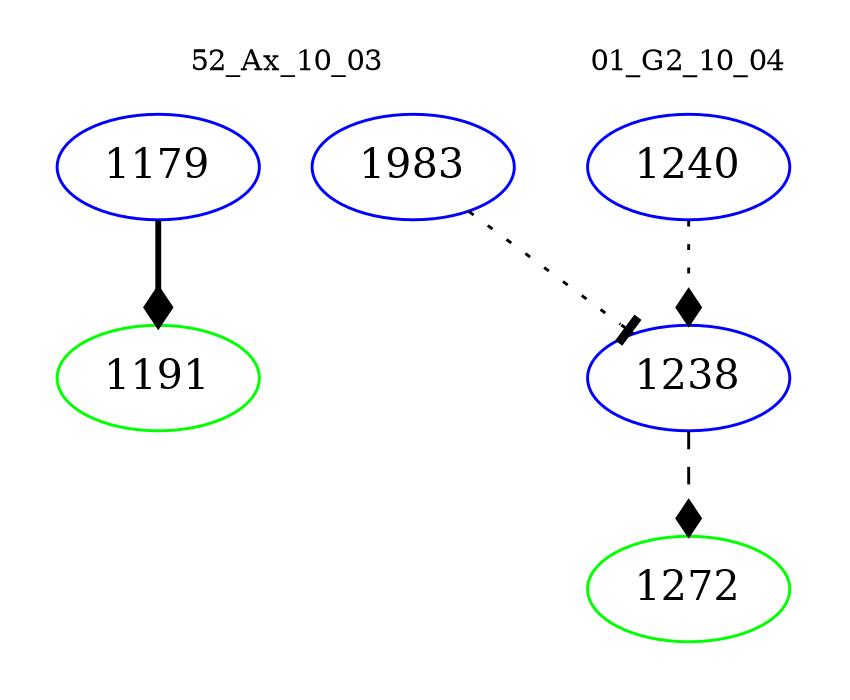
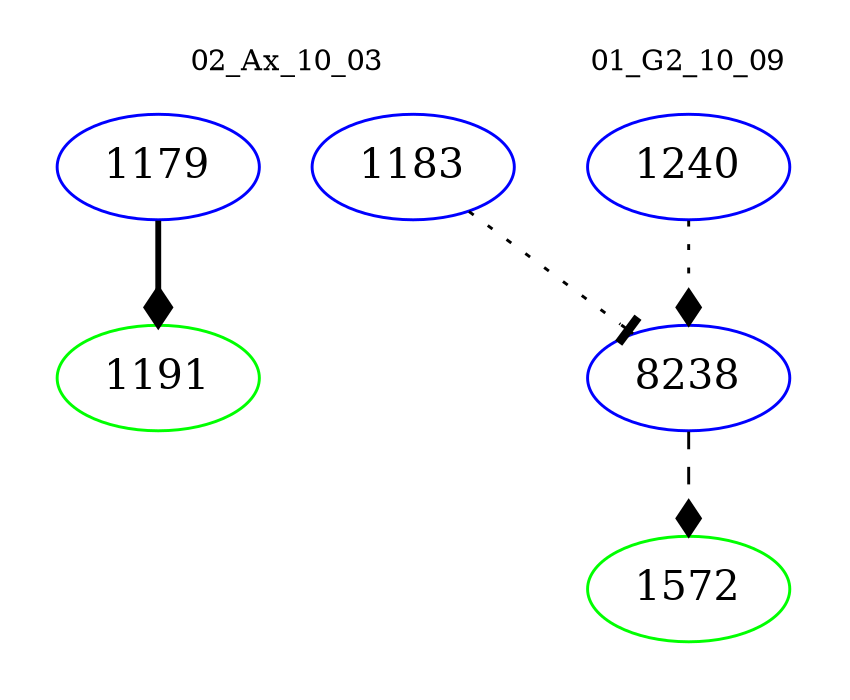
(287, 63) -> (287, 63)
(689, 63) -> (689, 63)
(413, 167) -> (413, 167)
(689, 378) -> (689, 378)
(689, 589) -> (689, 589)
